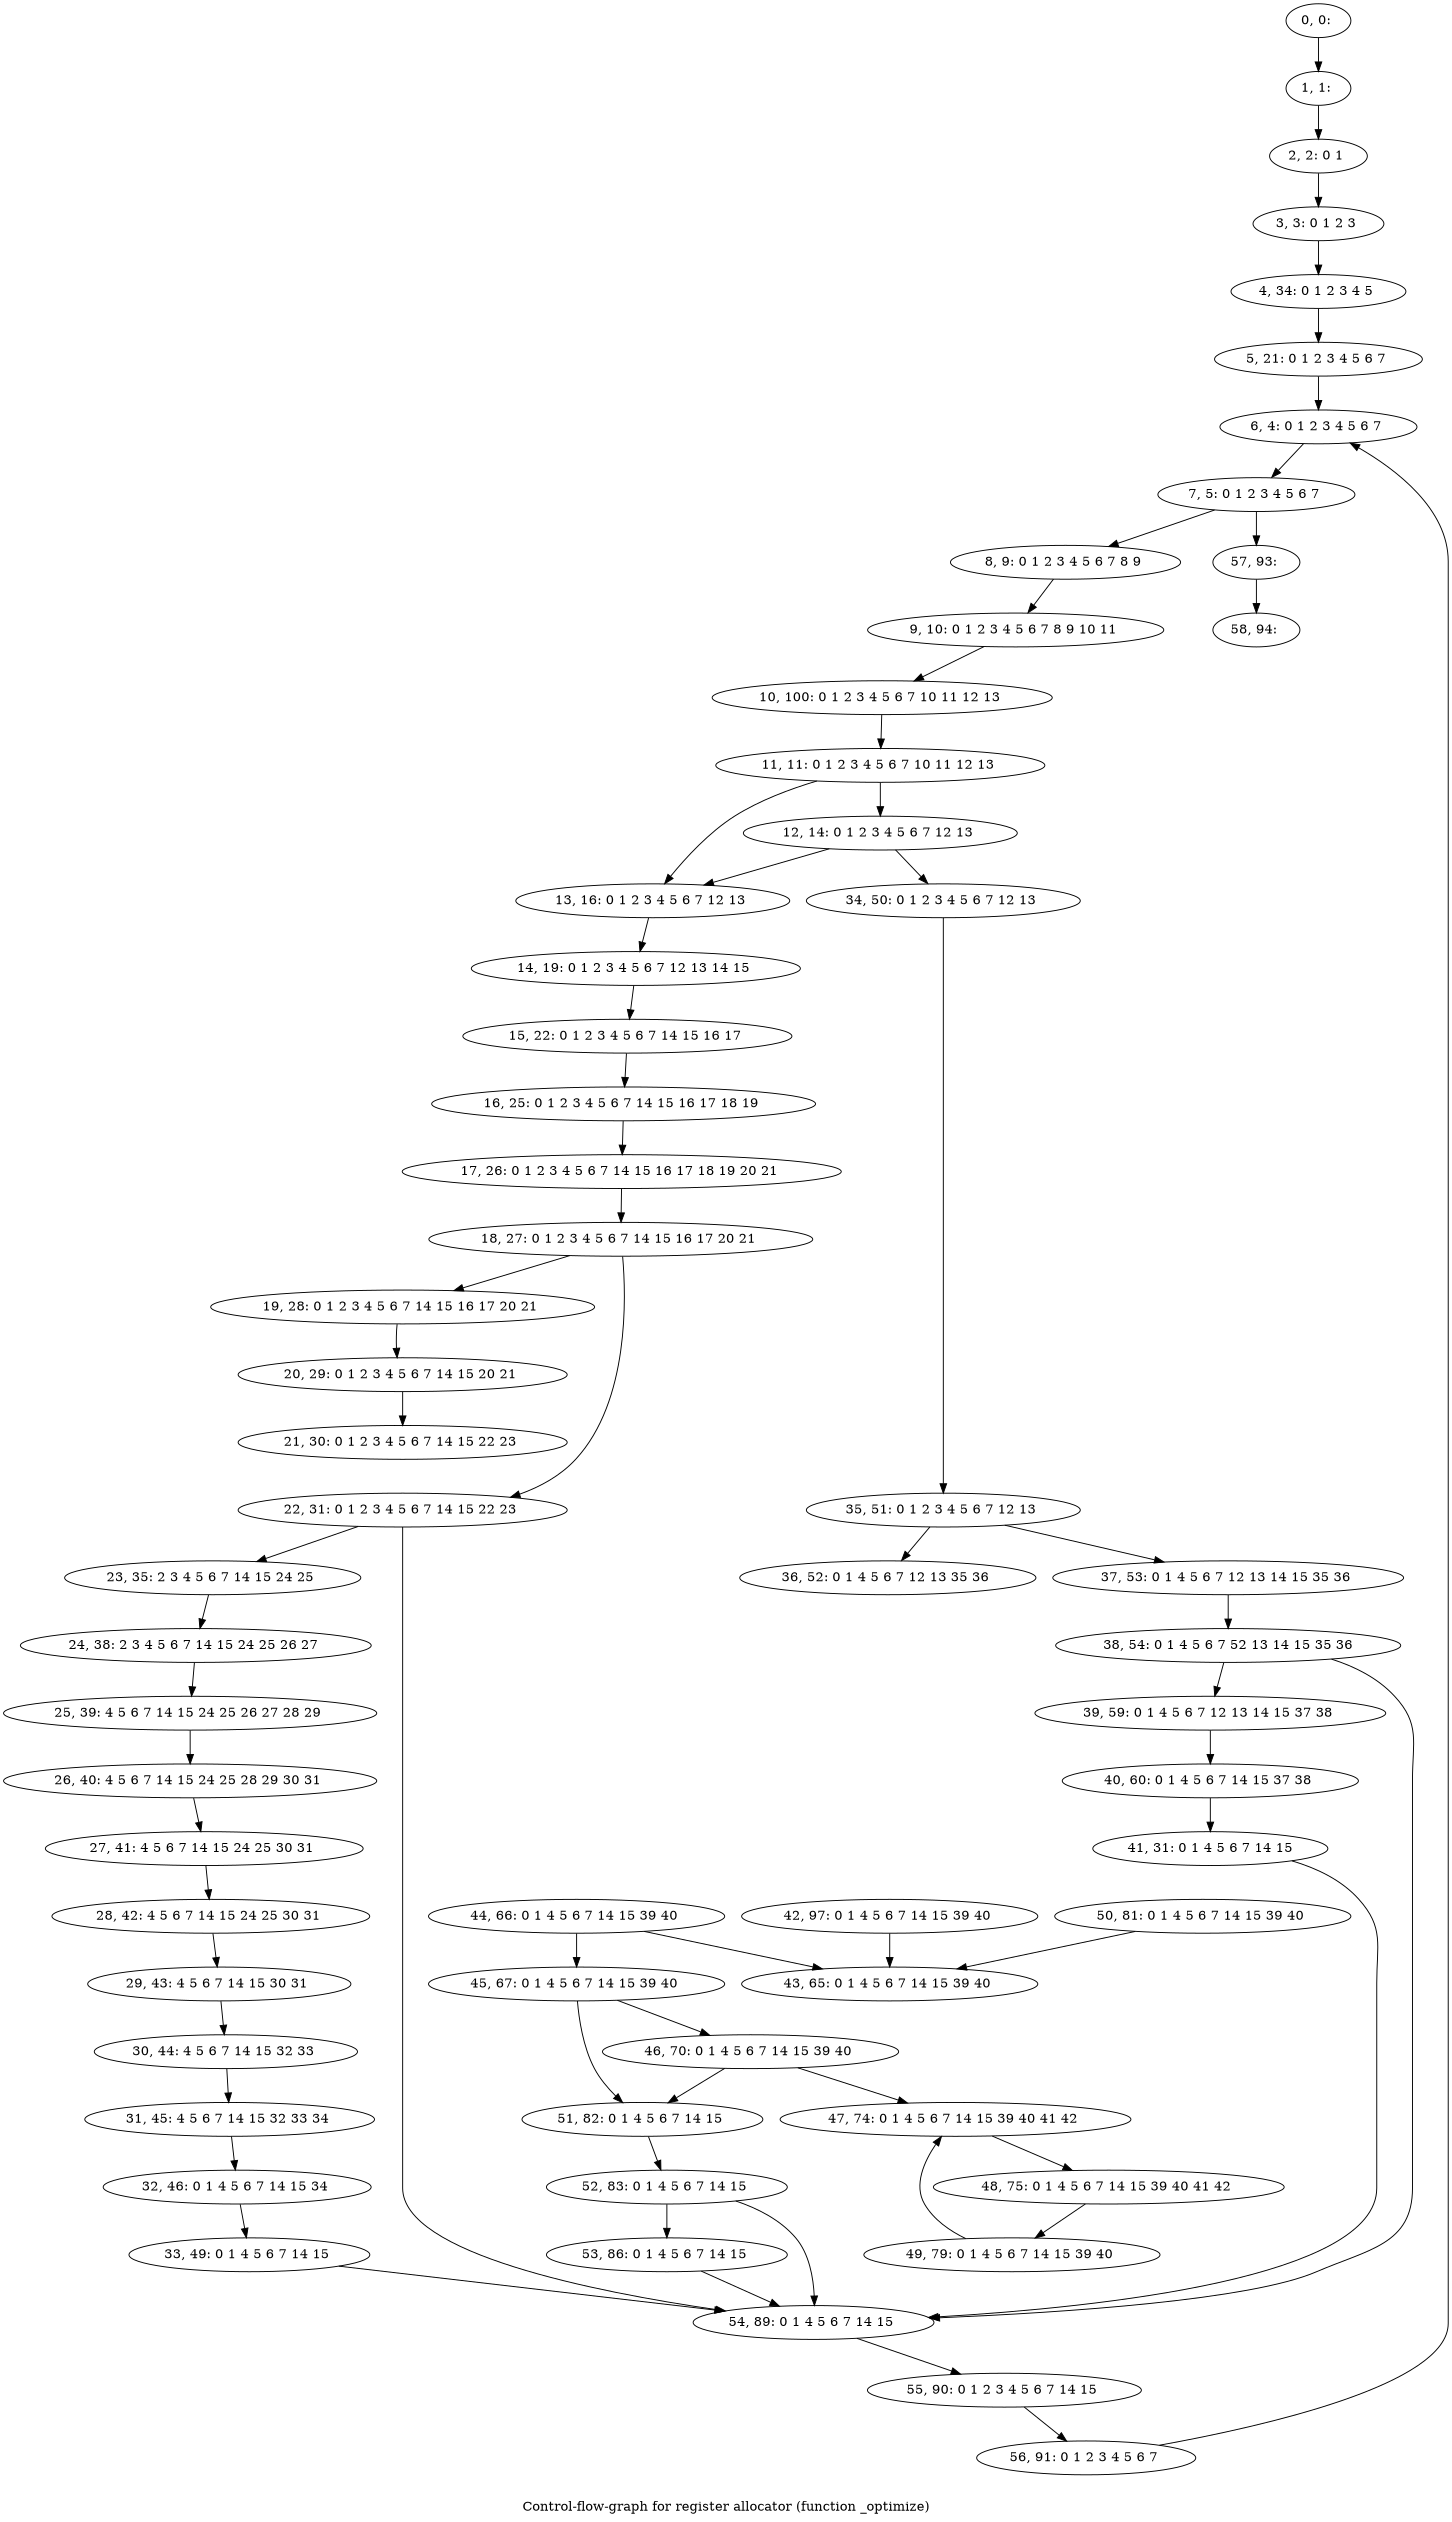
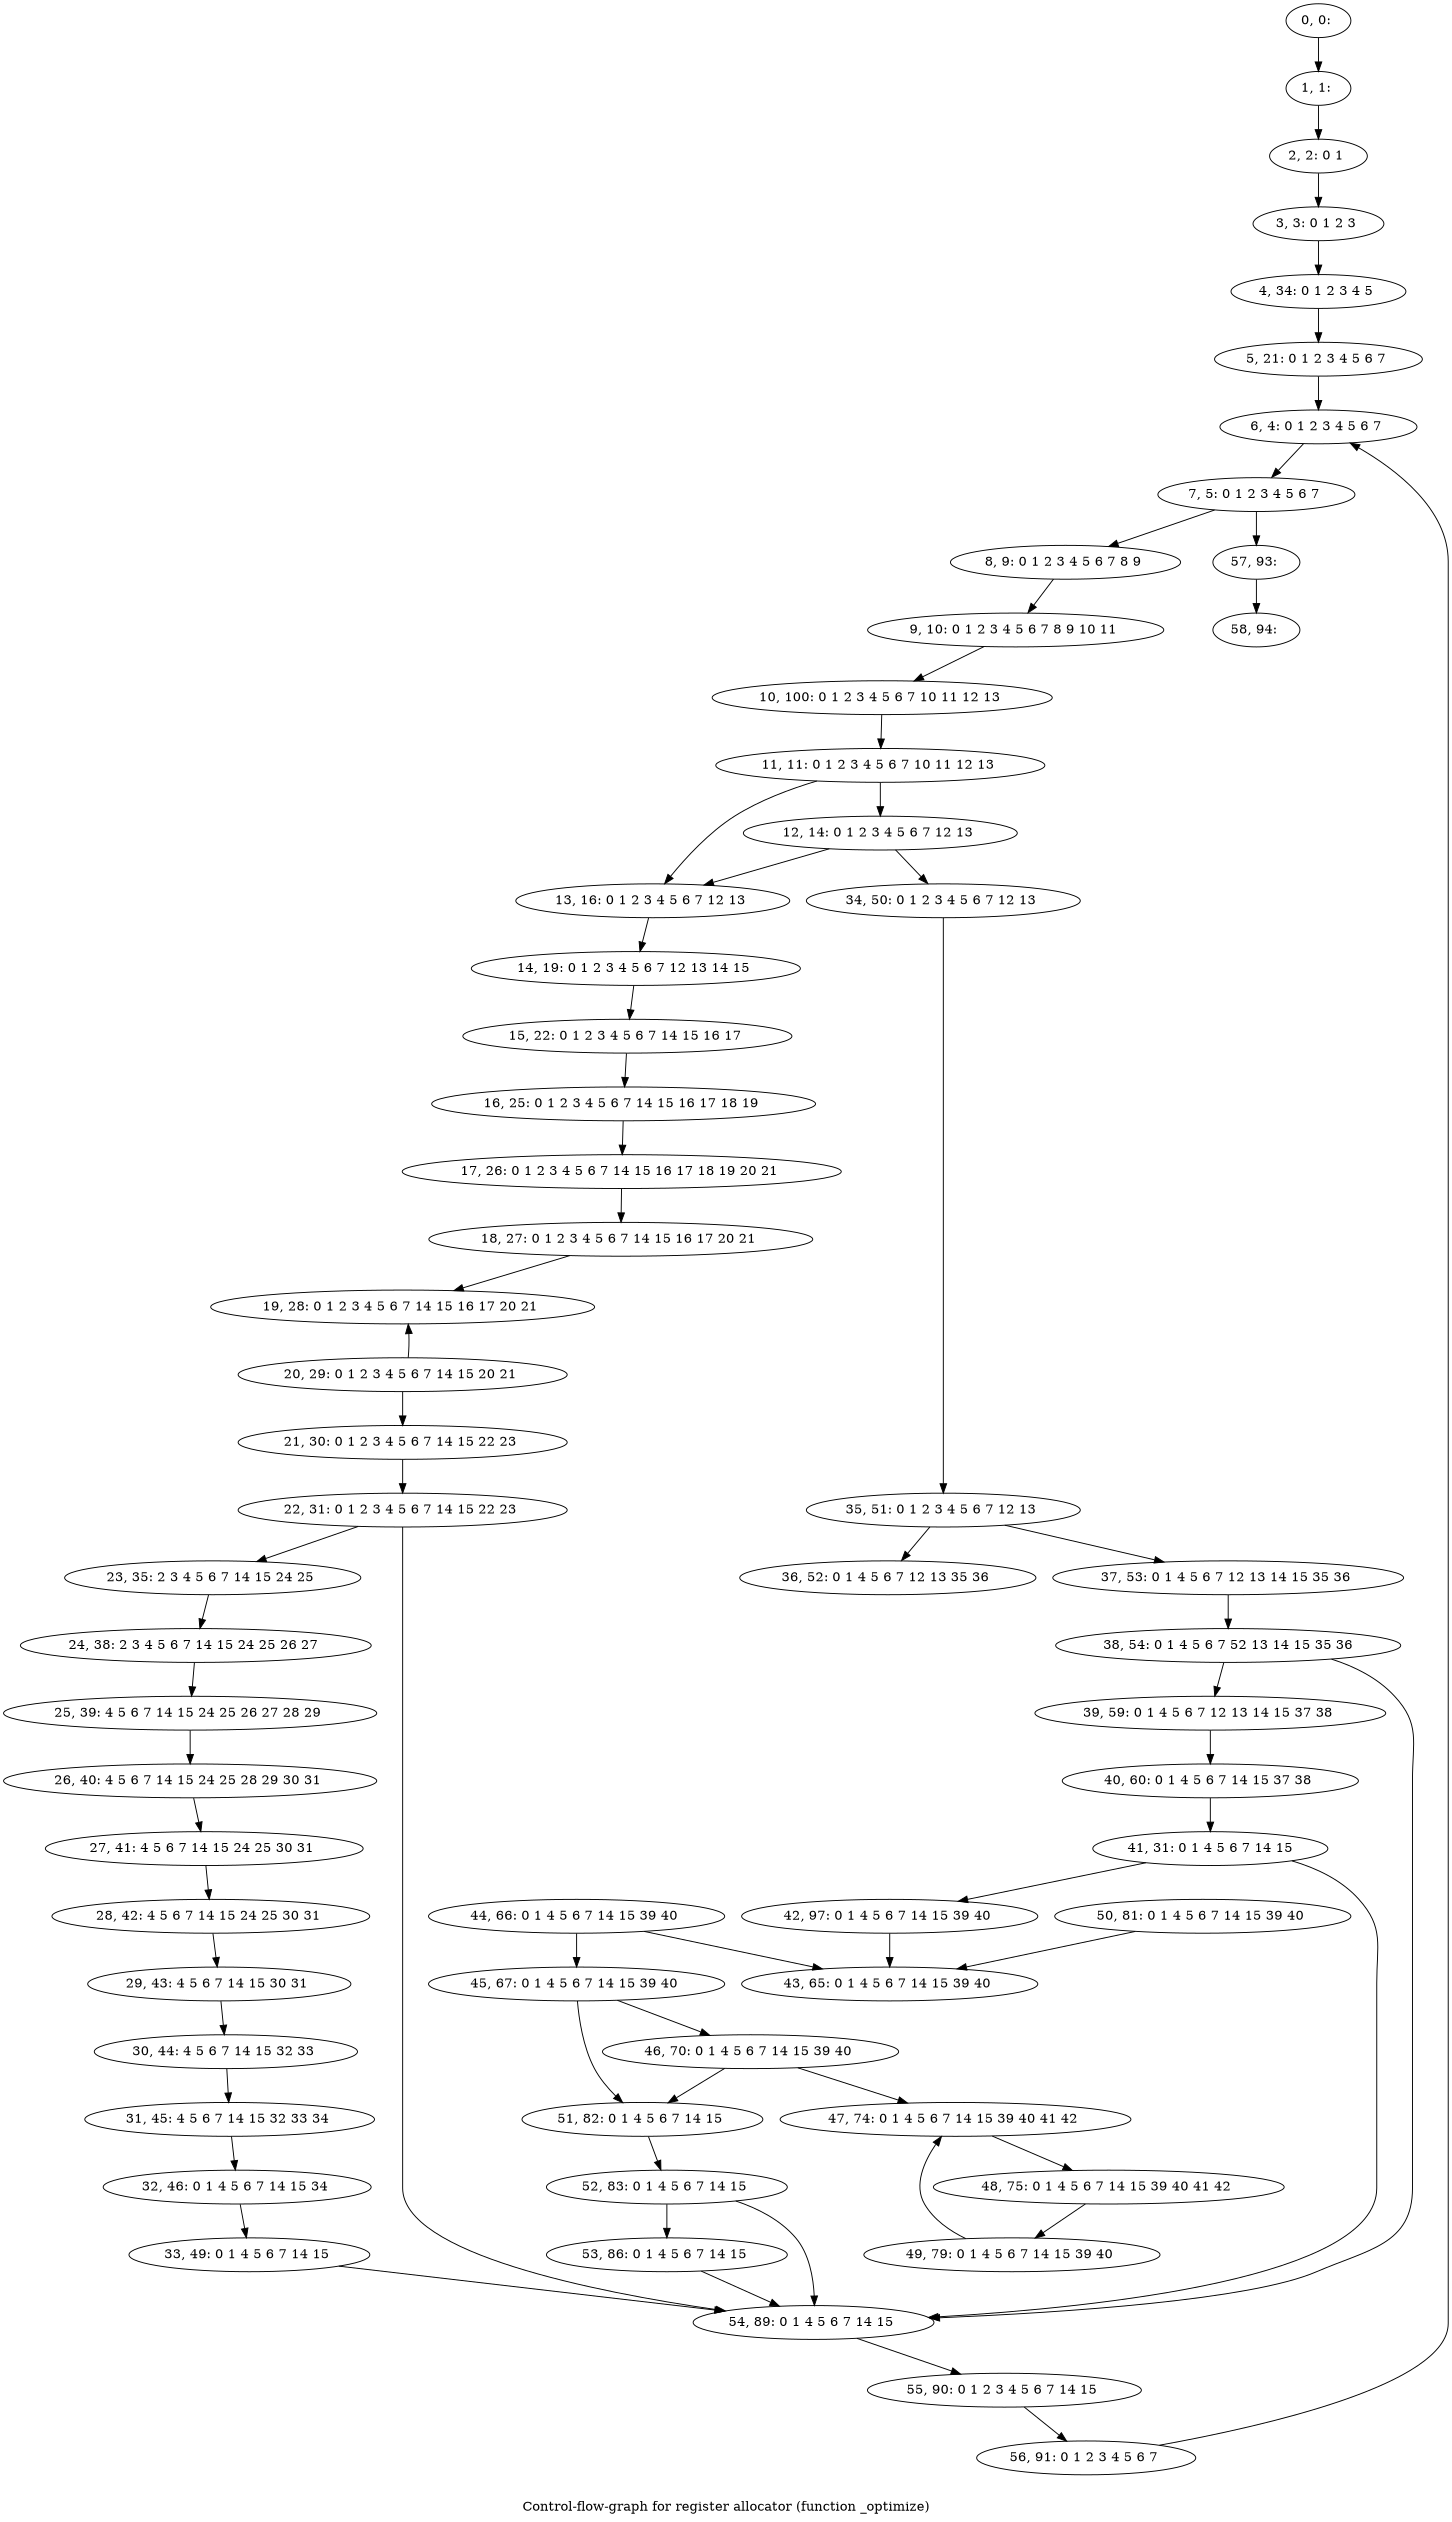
(396, 1336) -> (409, 1346)
(610, 1395) -> (403, 1472)
none -> (1057, 1881)
